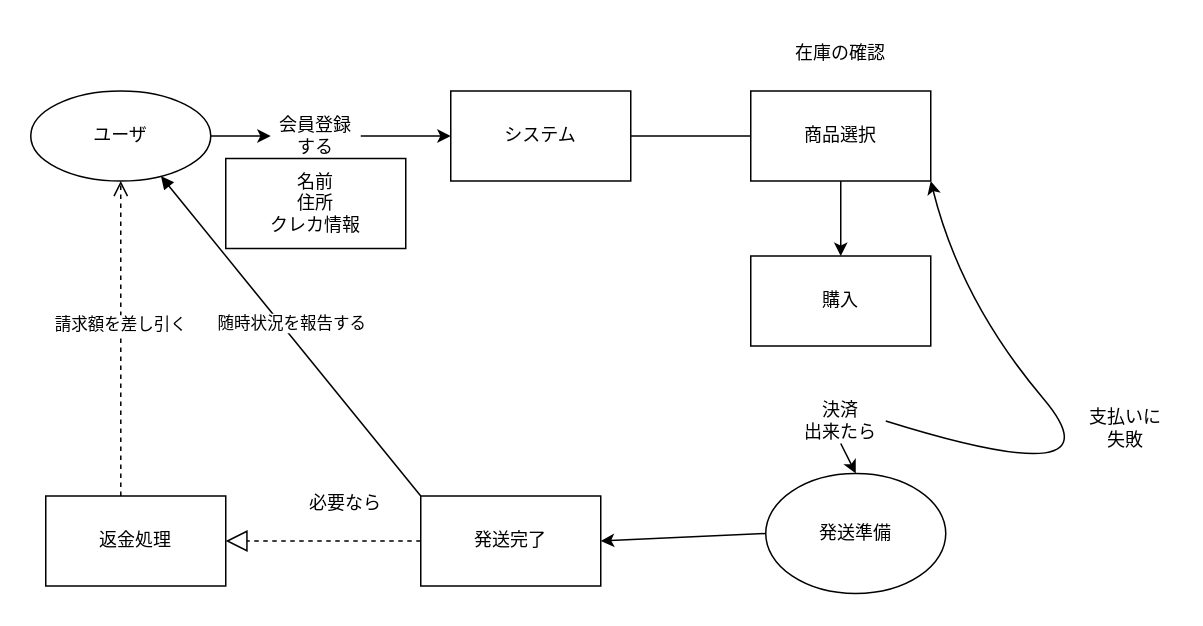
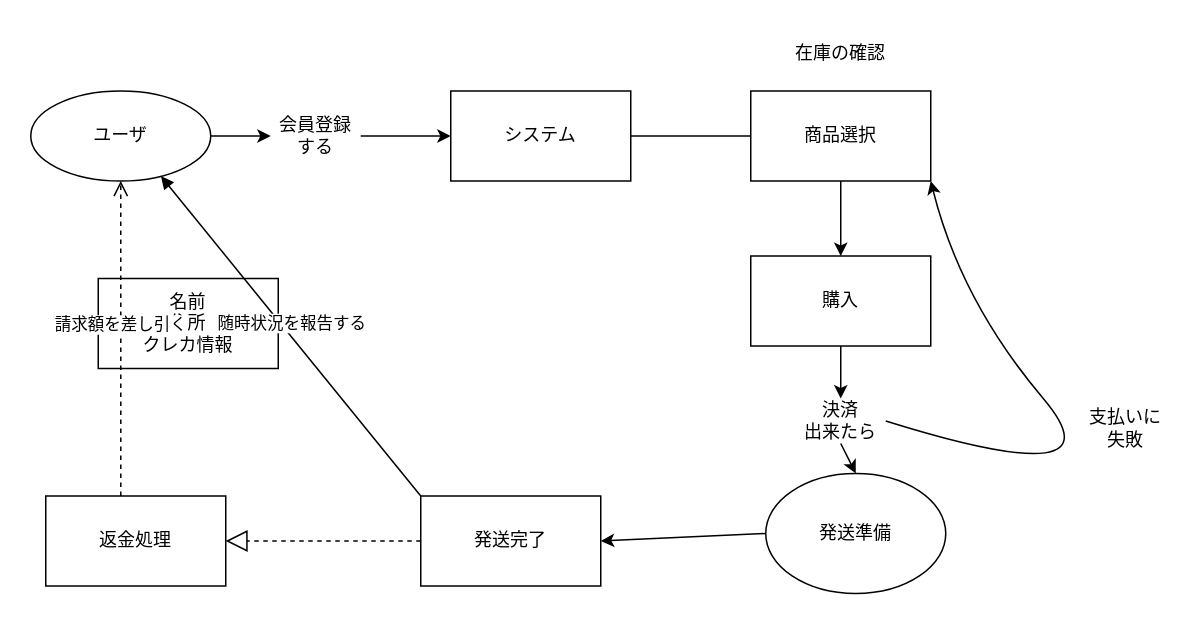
(316, 203) -> (188, 323)
none -> (841, 367)
(346, 503) -> none
